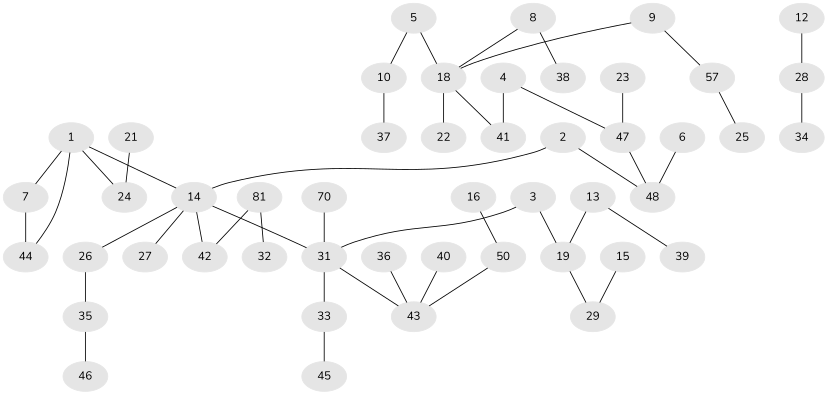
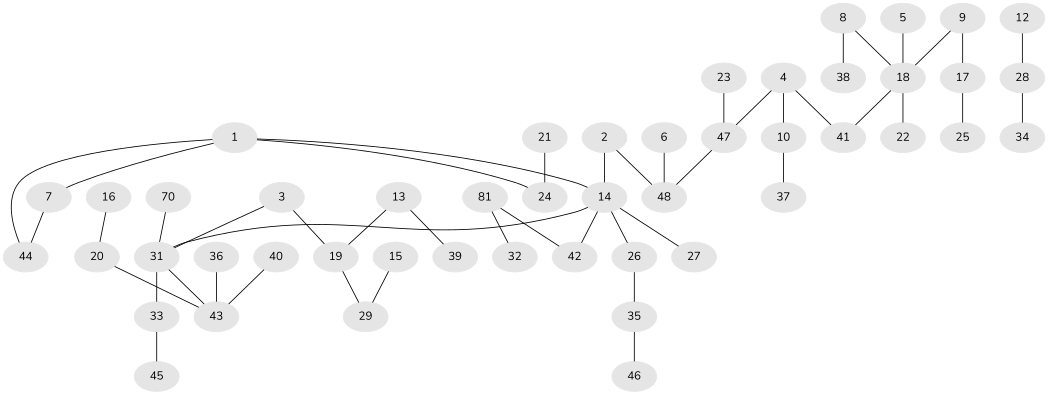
(399, 48) -> (784, 108)
(712, 78) -> (963, 78)
(503, 257) -> (97, 257)
